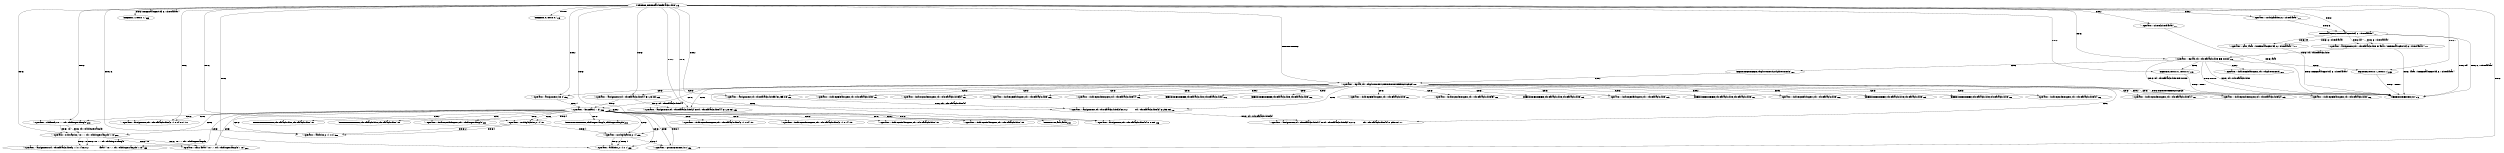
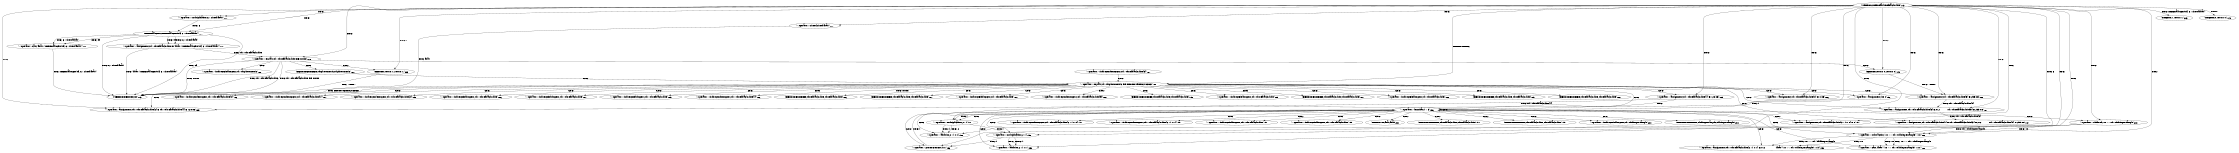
(1147, 89) -> (1118, 77)
(1255, 91) -> (902, 91)
(2282, 94) -> (1915, 84)
(899, 117) -> (1811, 31)
